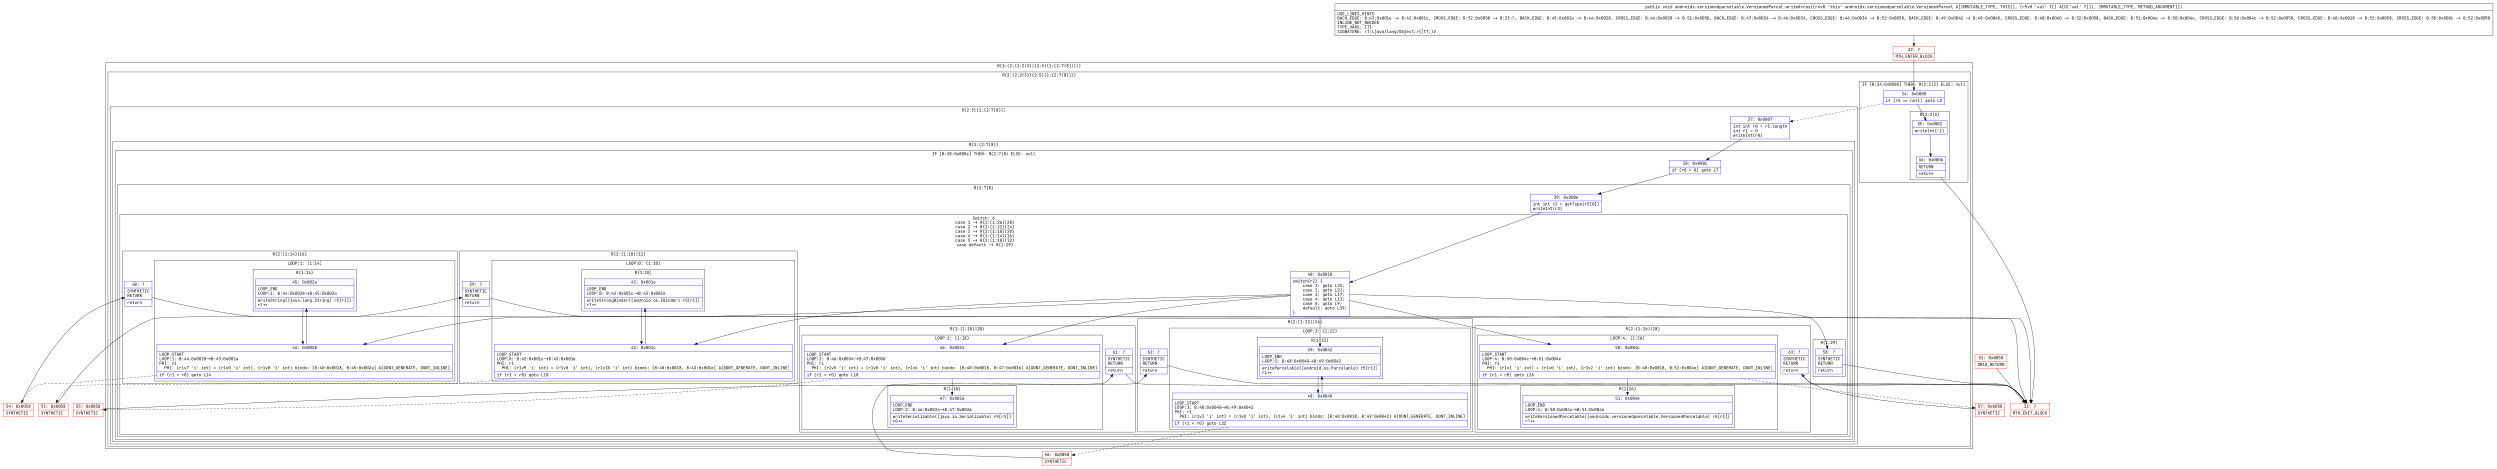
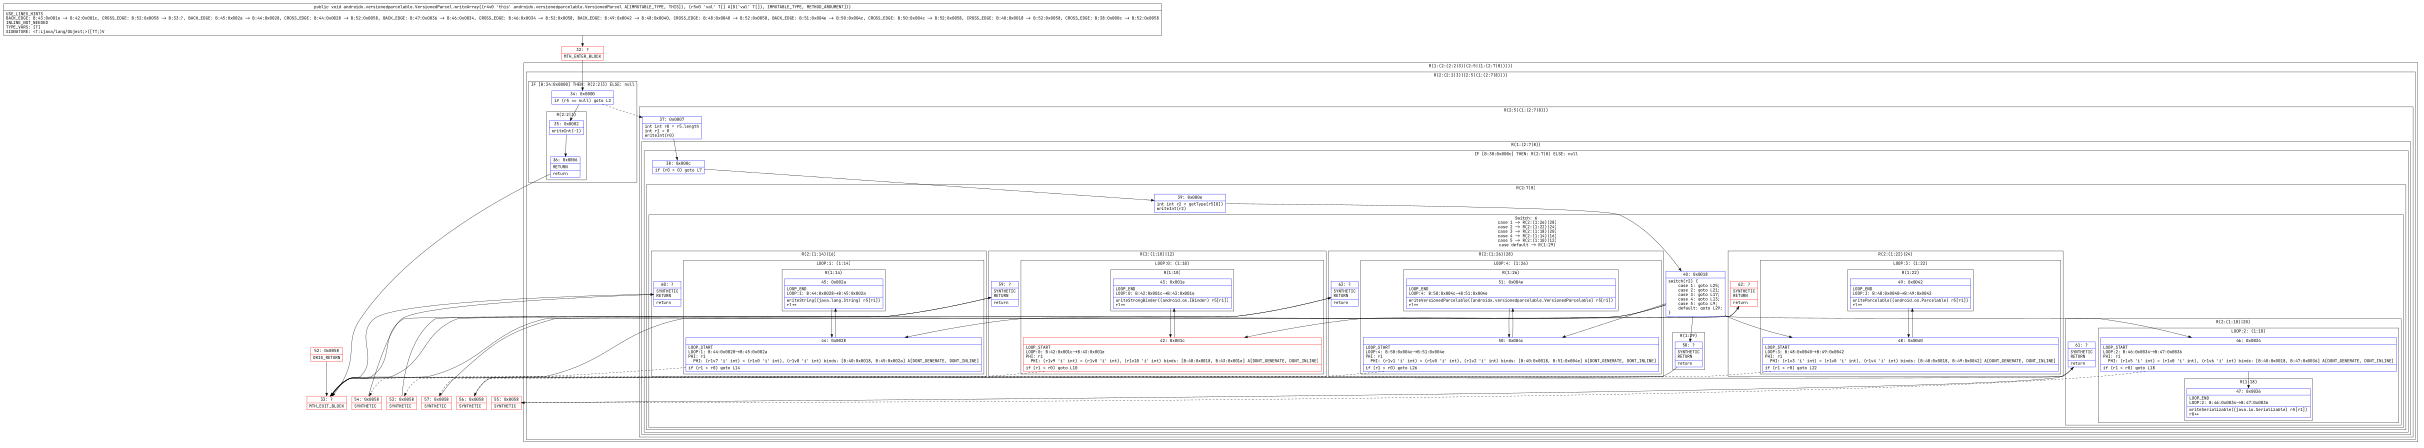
none -> (1509, 321)
(1320, 330) -> (1757, 328)
(643, 361) -> (1172, 354)
(1154, 361) -> (1744, 294)
